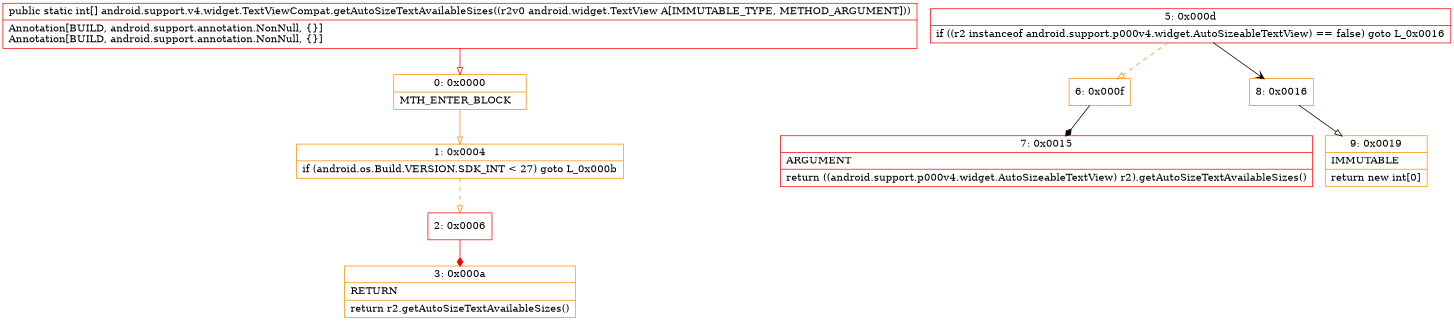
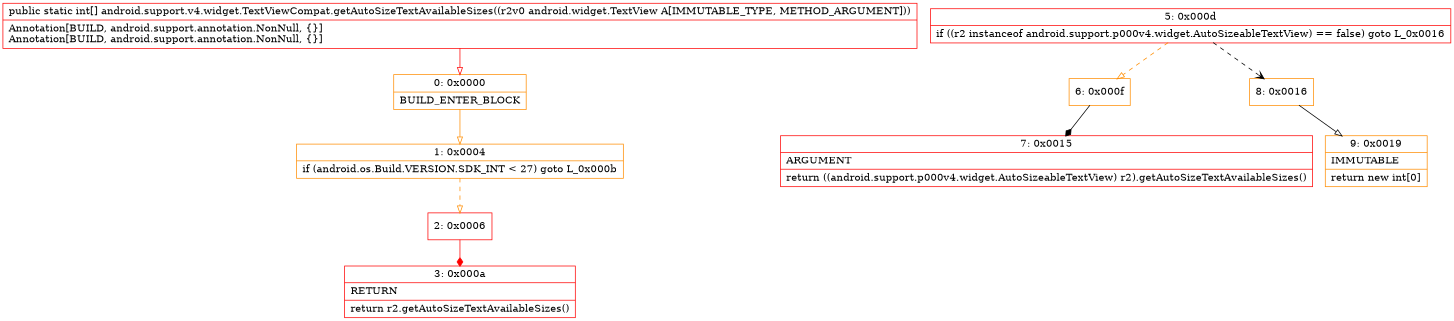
(1236, 59) -> (1236, 59)
(456, 100) -> (460, 100)
(460, 292) -> (460, 292)
